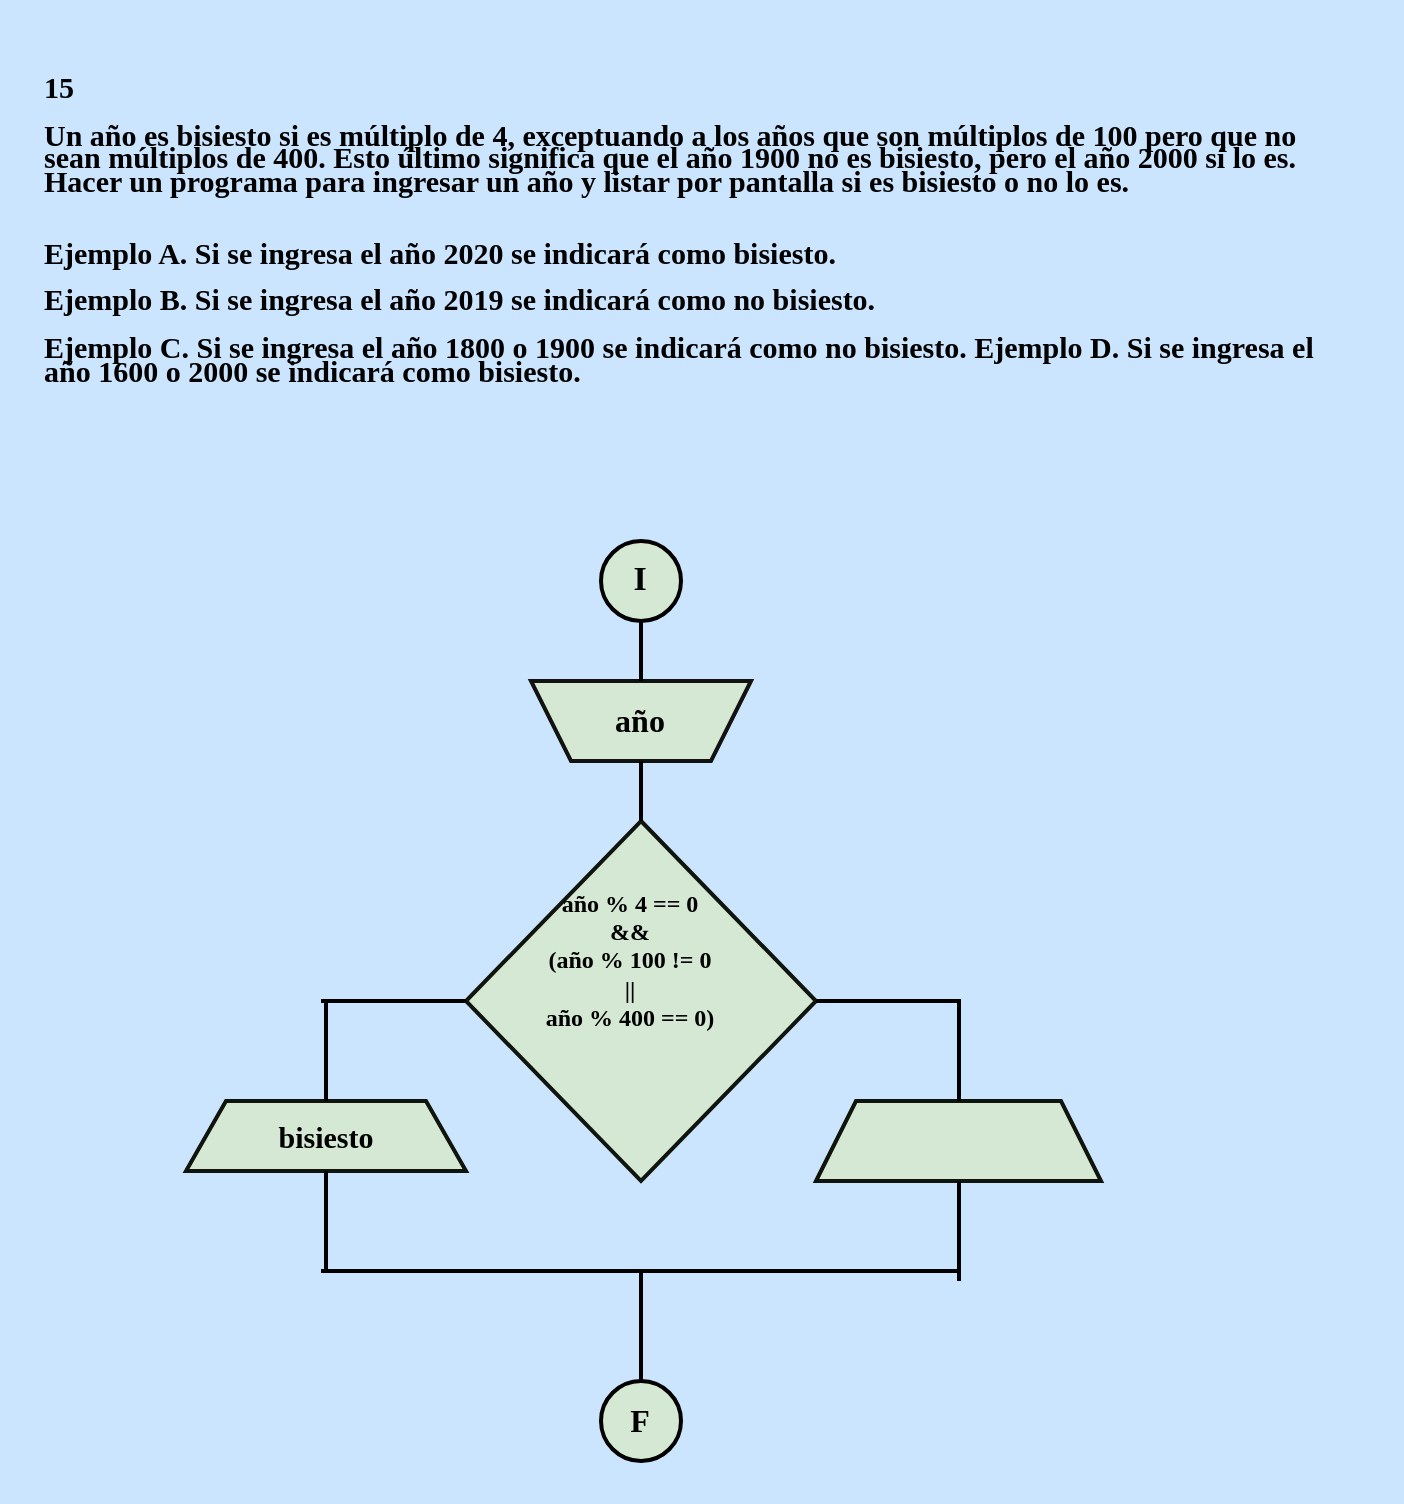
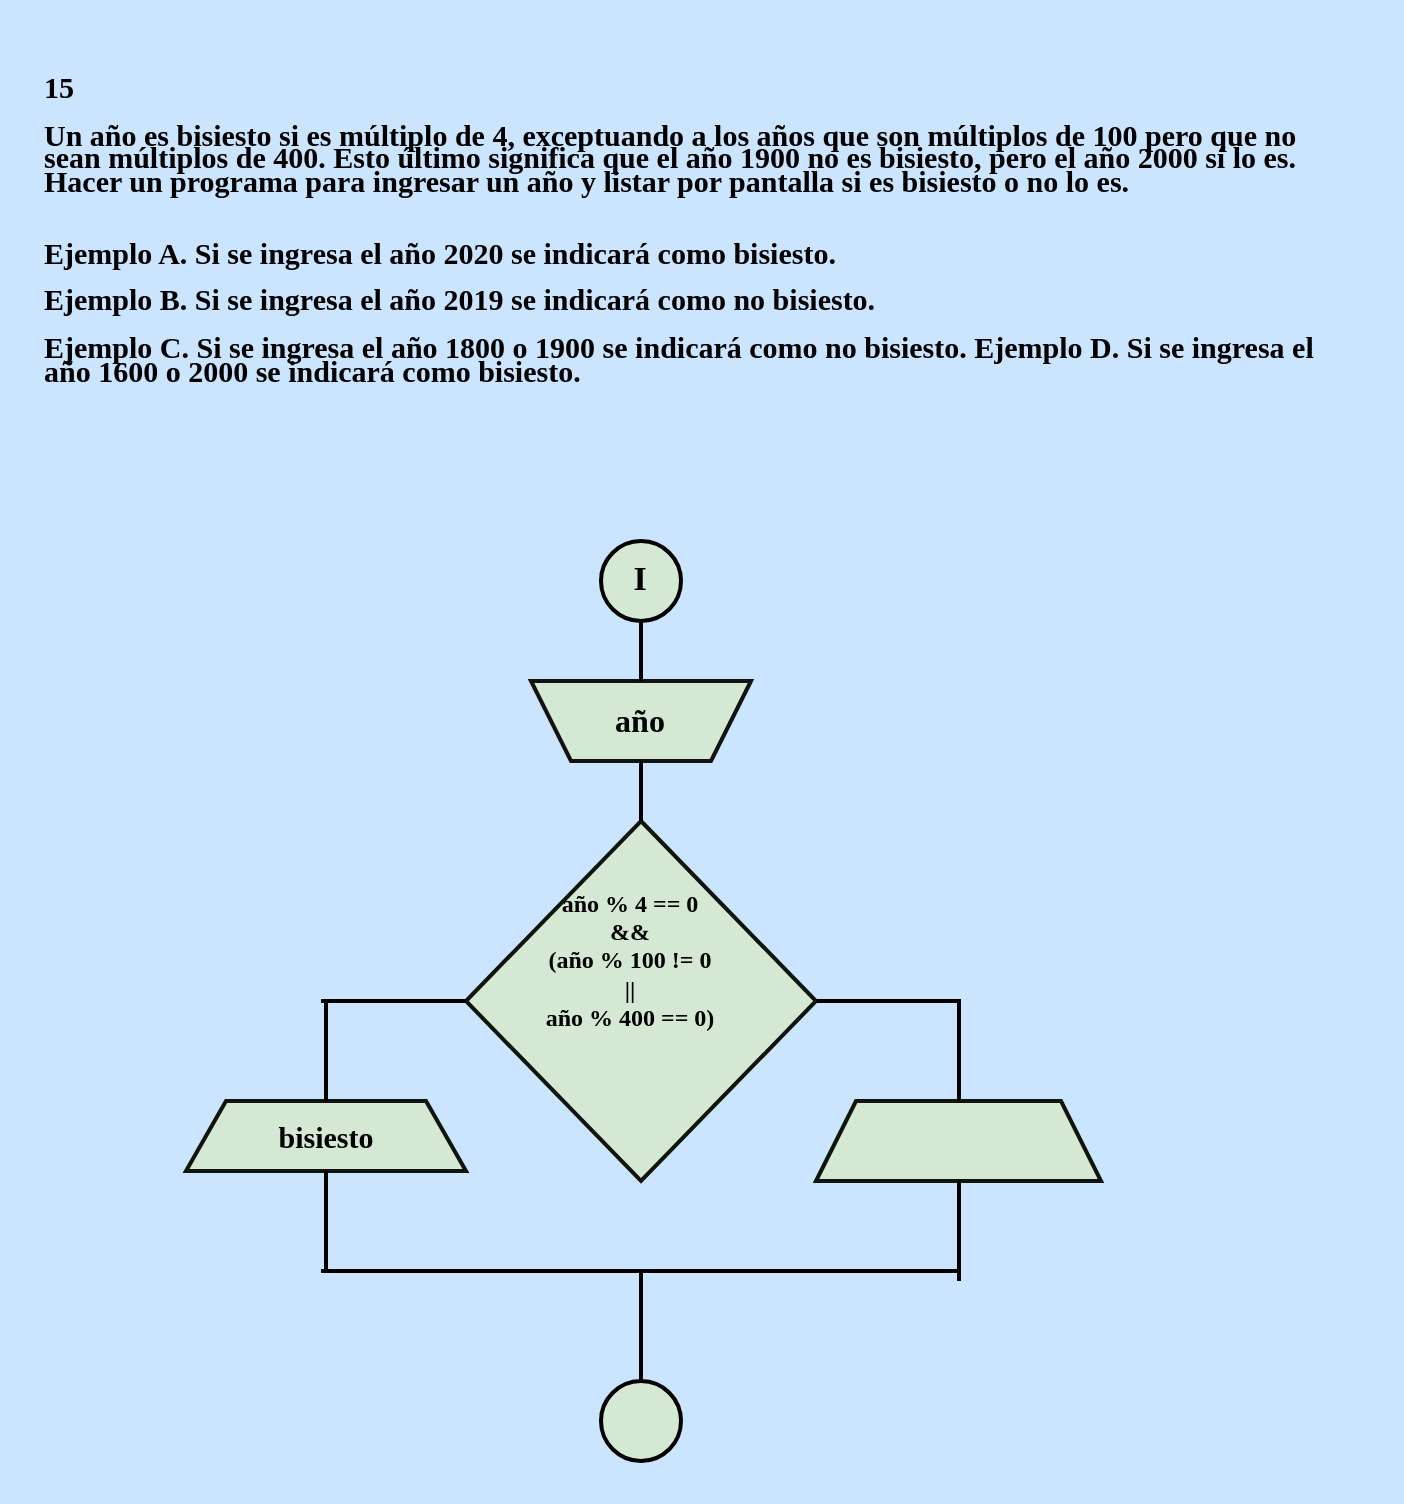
(641, 1421) -> none
